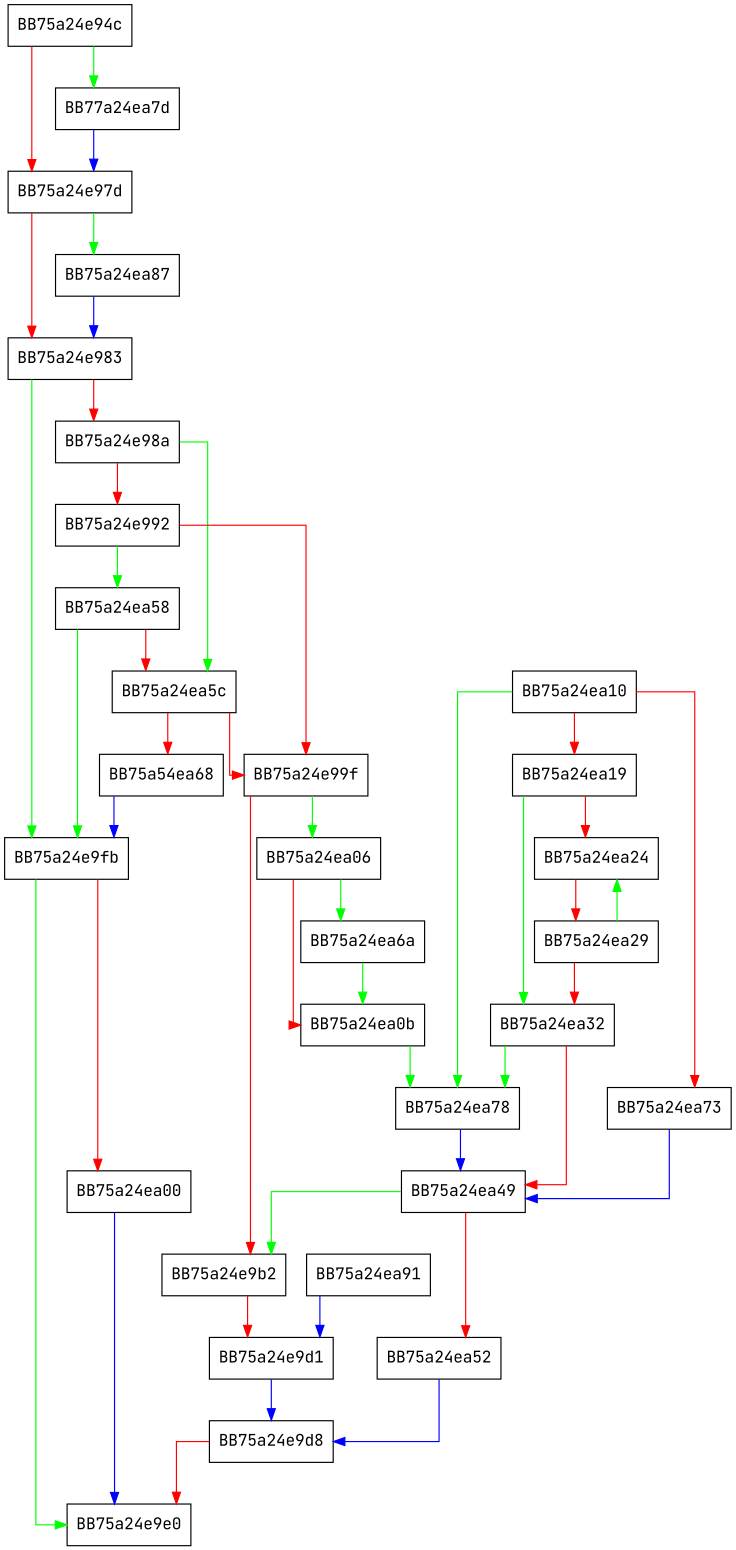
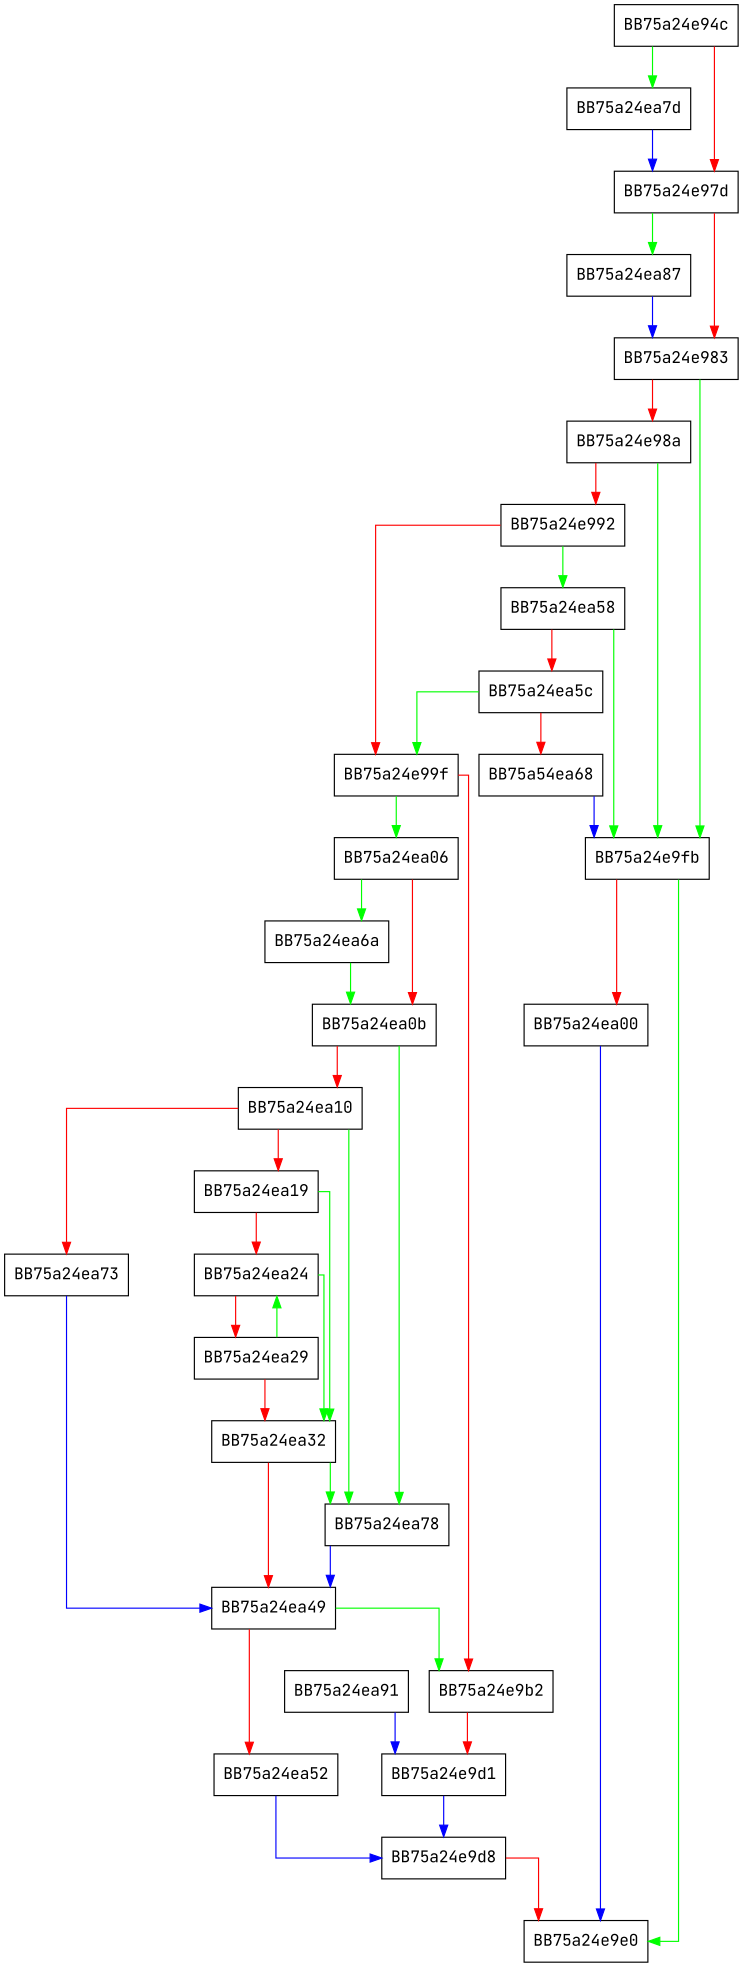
(117, 109) -> (629, 109)
(208, 537) -> (658, 644)
(230, 745) -> (423, 692)
none -> (337, 1061)
none -> (324, 1339)
